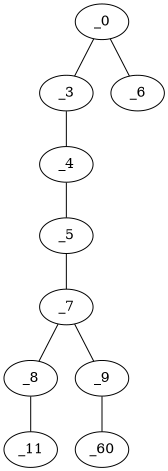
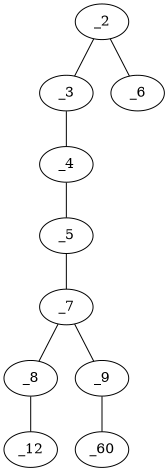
(102, 22) -> (102, 22)
(31, 450) -> (31, 450)
